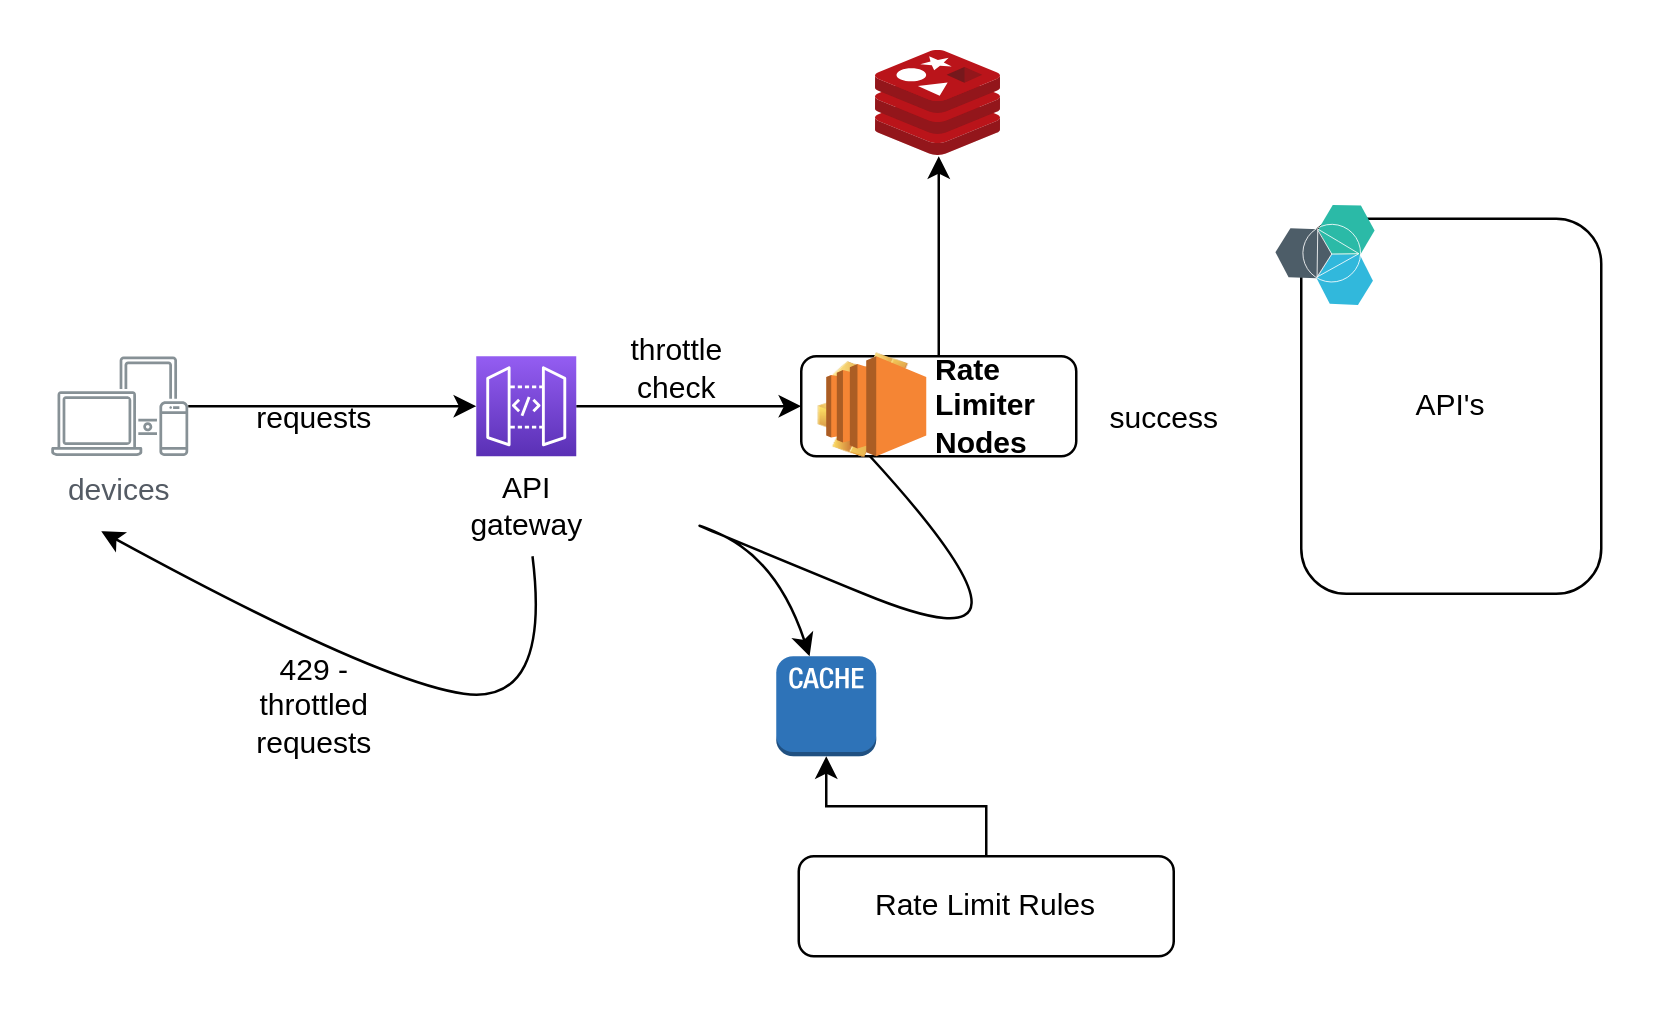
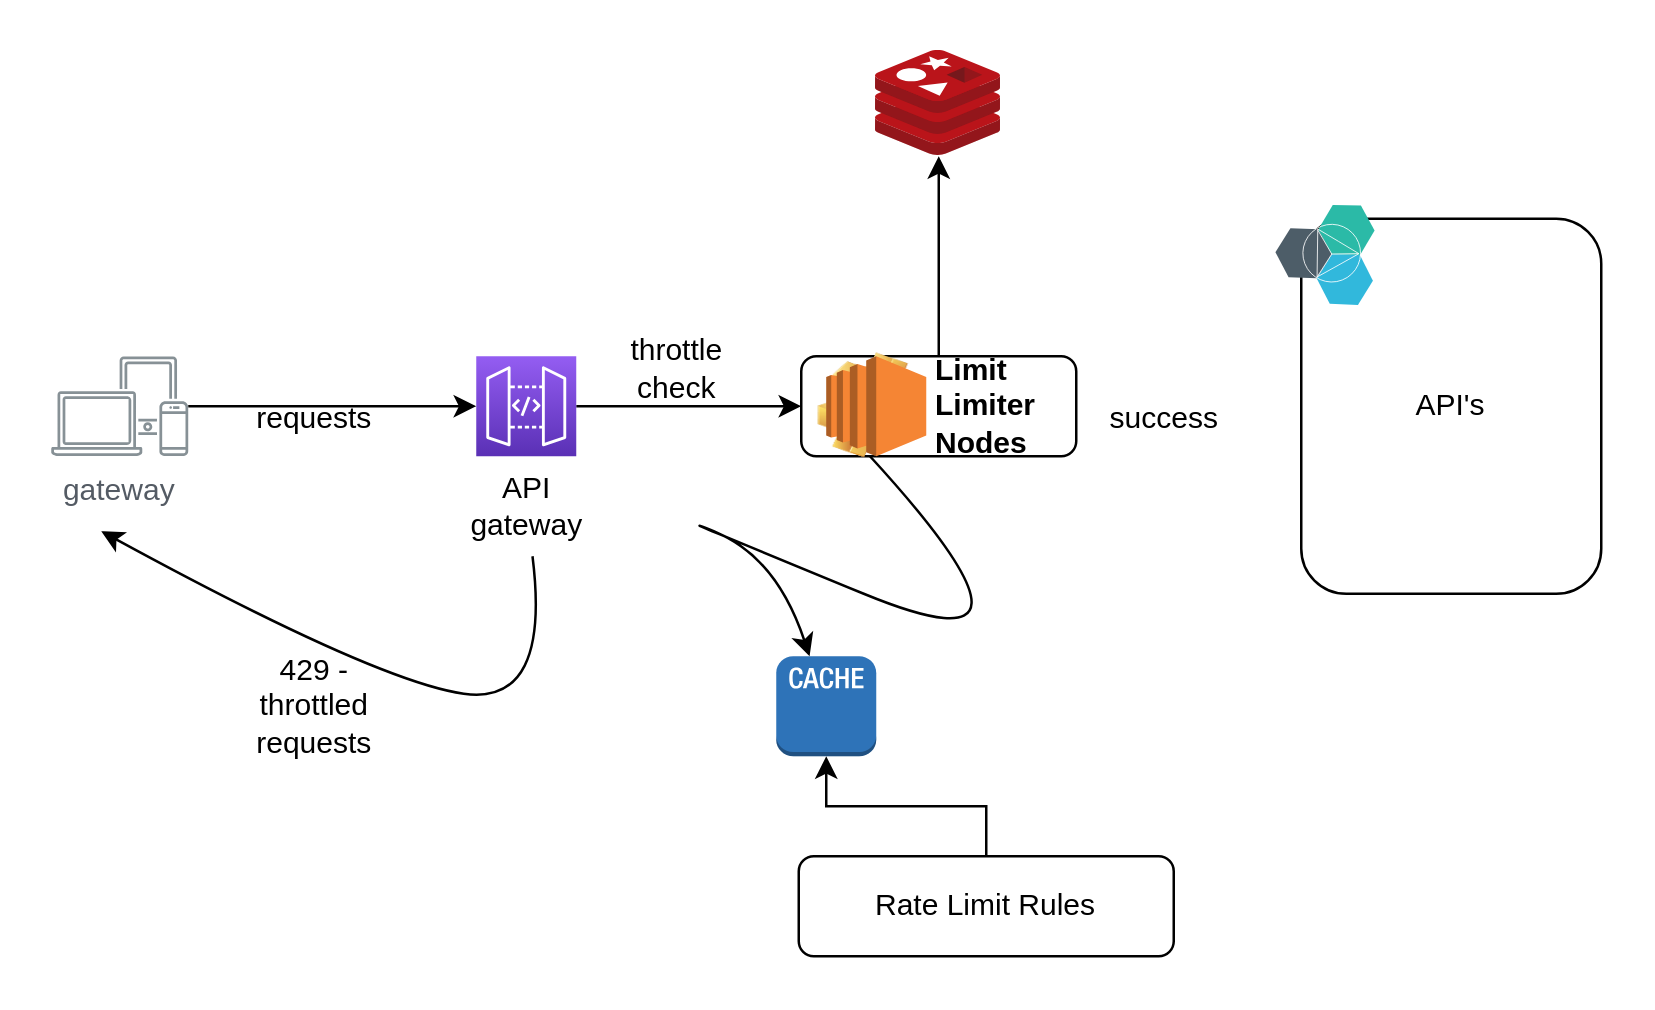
(1006, 406) -> (1006, 406)
(120, 492) -> (120, 492)
